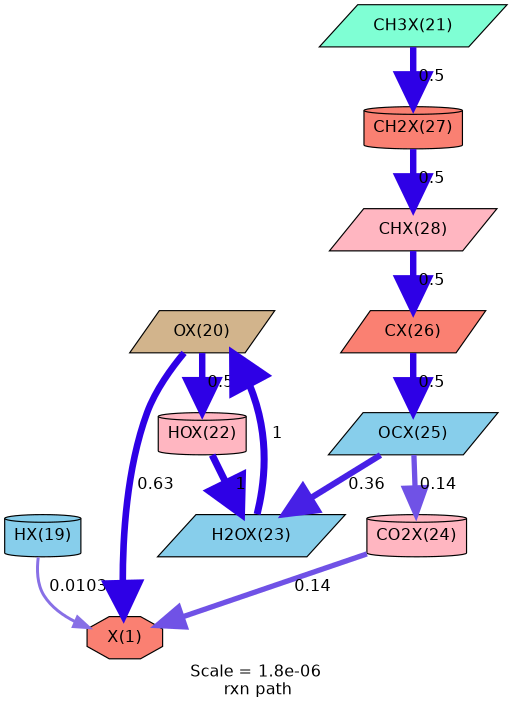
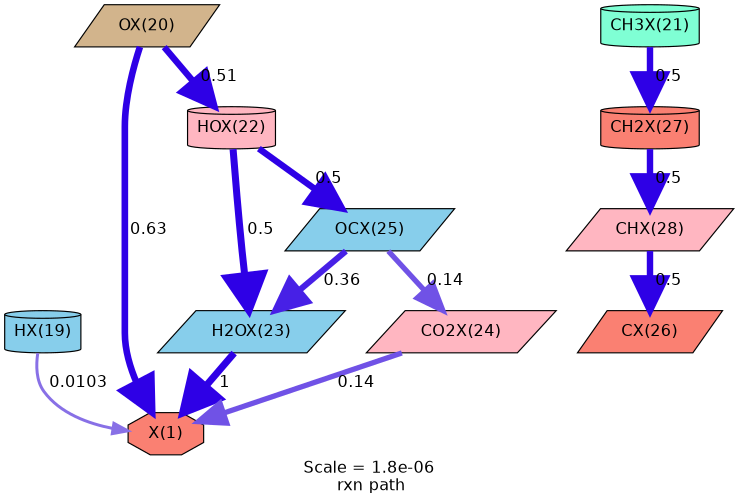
(413, 26) -> (650, 26)
(413, 367) -> (287, 169)
(264, 449) -> (220, 370)
(239, 485) -> (258, 230)
(417, 536) -> (461, 332)
